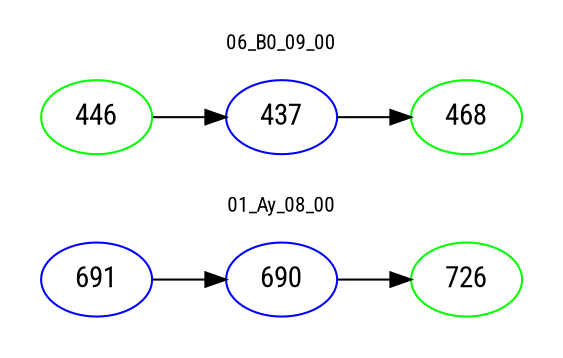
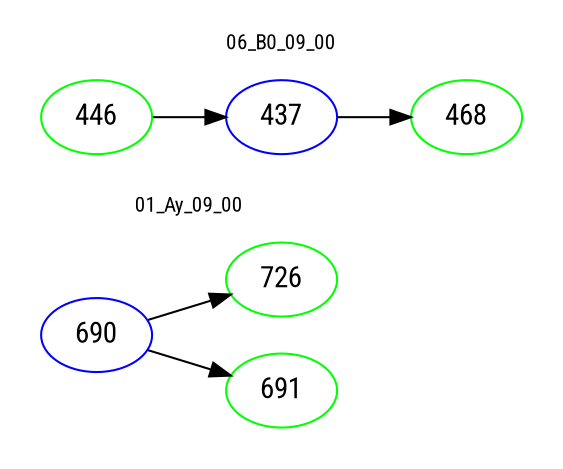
(282, 207) -> (189, 207)
(97, 280) -> (282, 391)
(179, 280) -> (179, 360)
